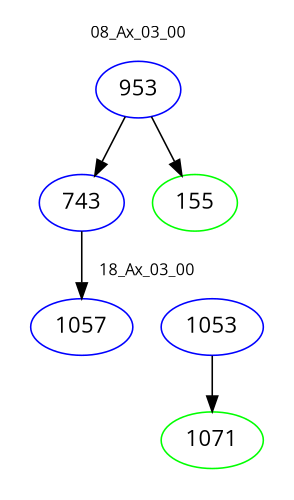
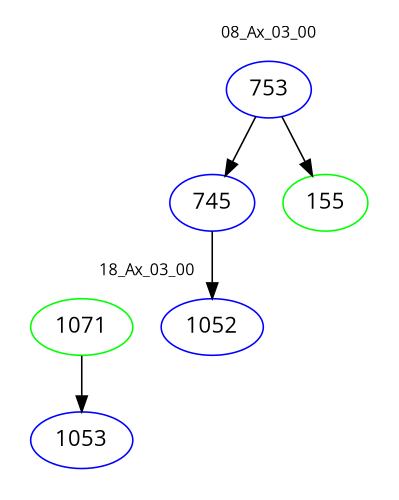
(138, 90) -> (269, 90)
(82, 203) -> (212, 203)
(82, 327) -> (212, 327)
(212, 376) -> (82, 376)
